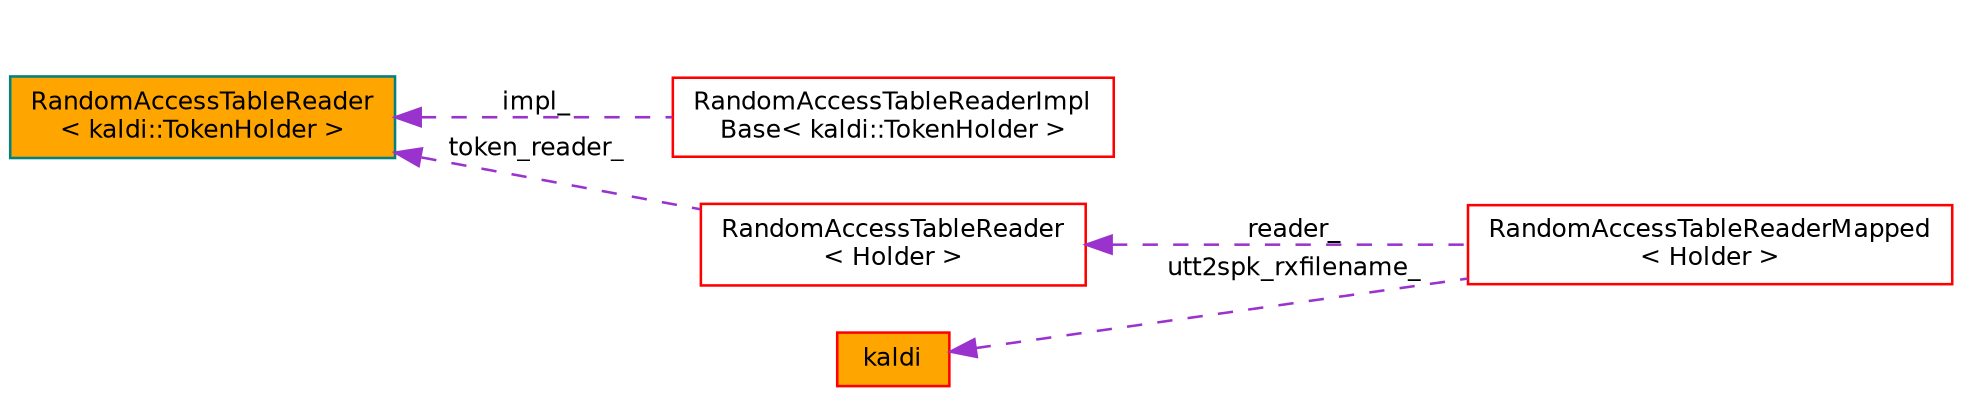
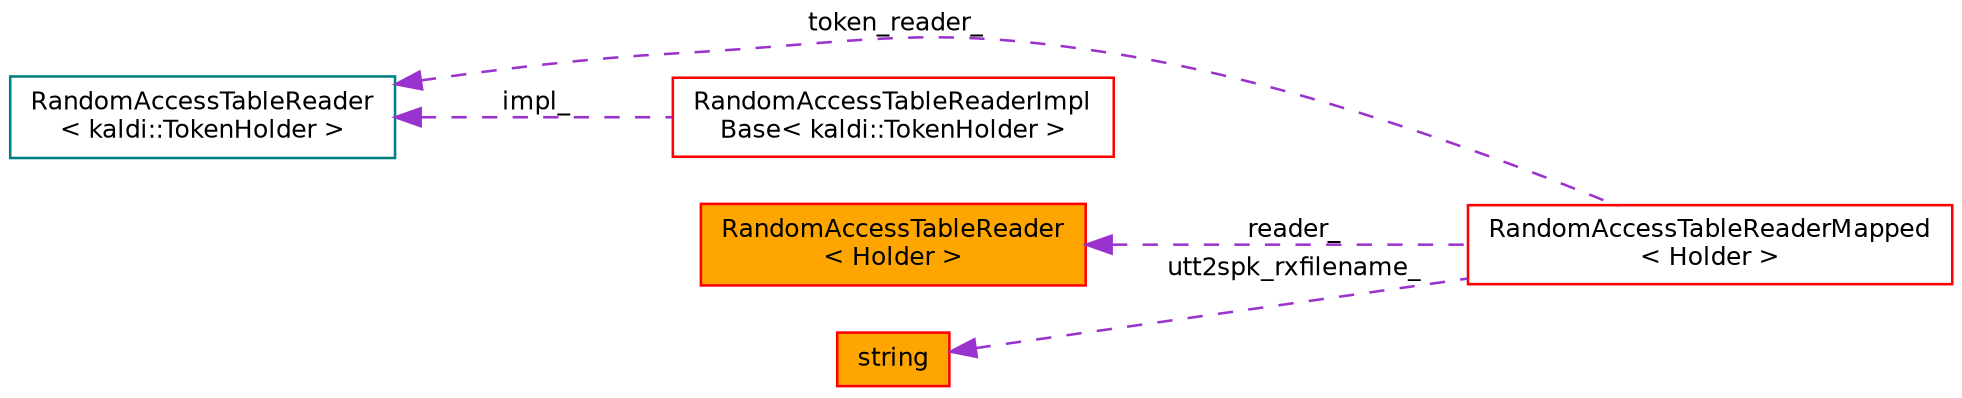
(203, 117) -> (203, 117)
(561, 183) -> (1031, 43)
(893, 245) -> (893, 245)
(893, 359) -> (893, 359)
